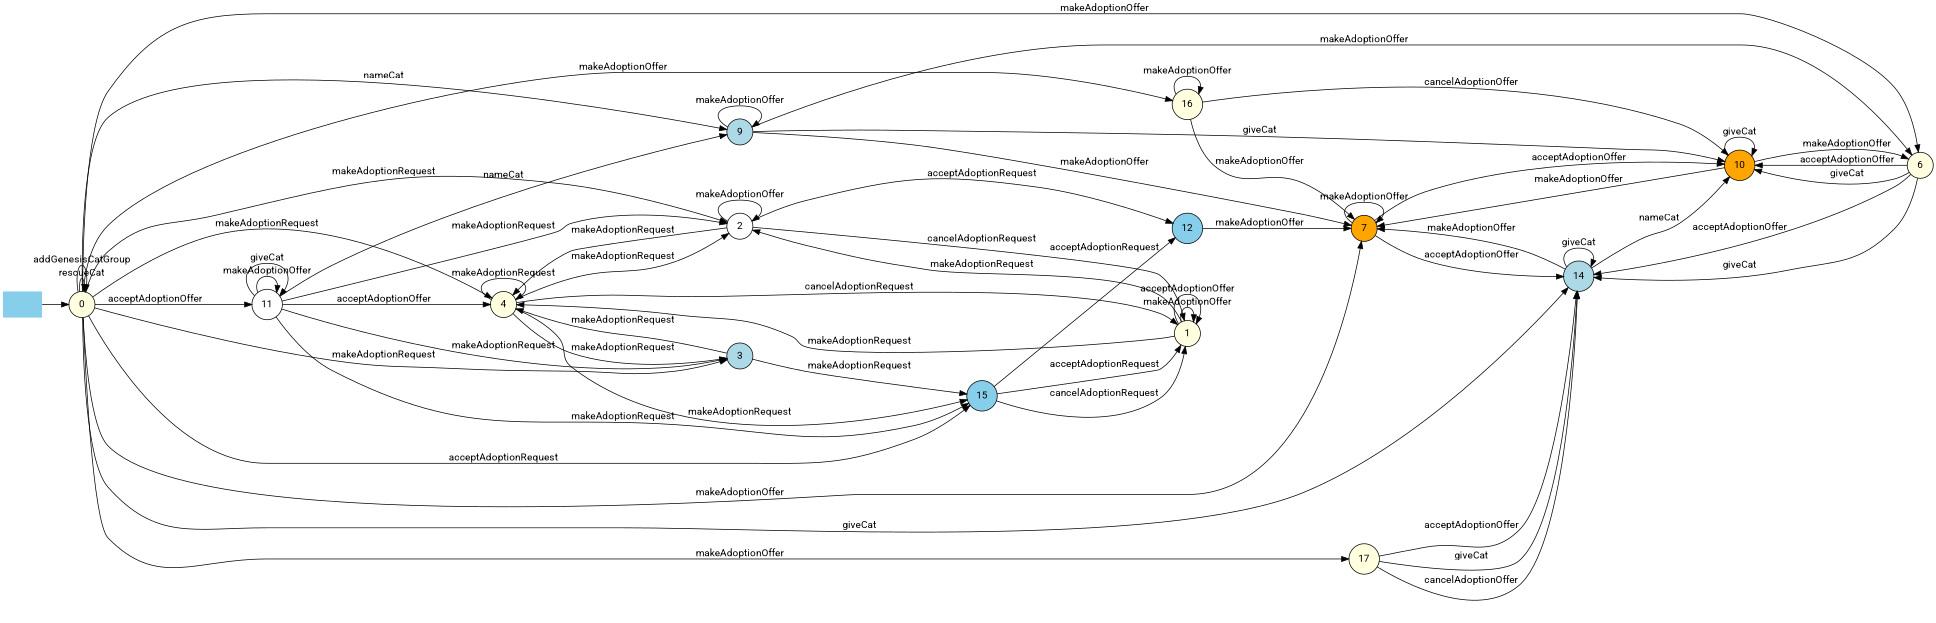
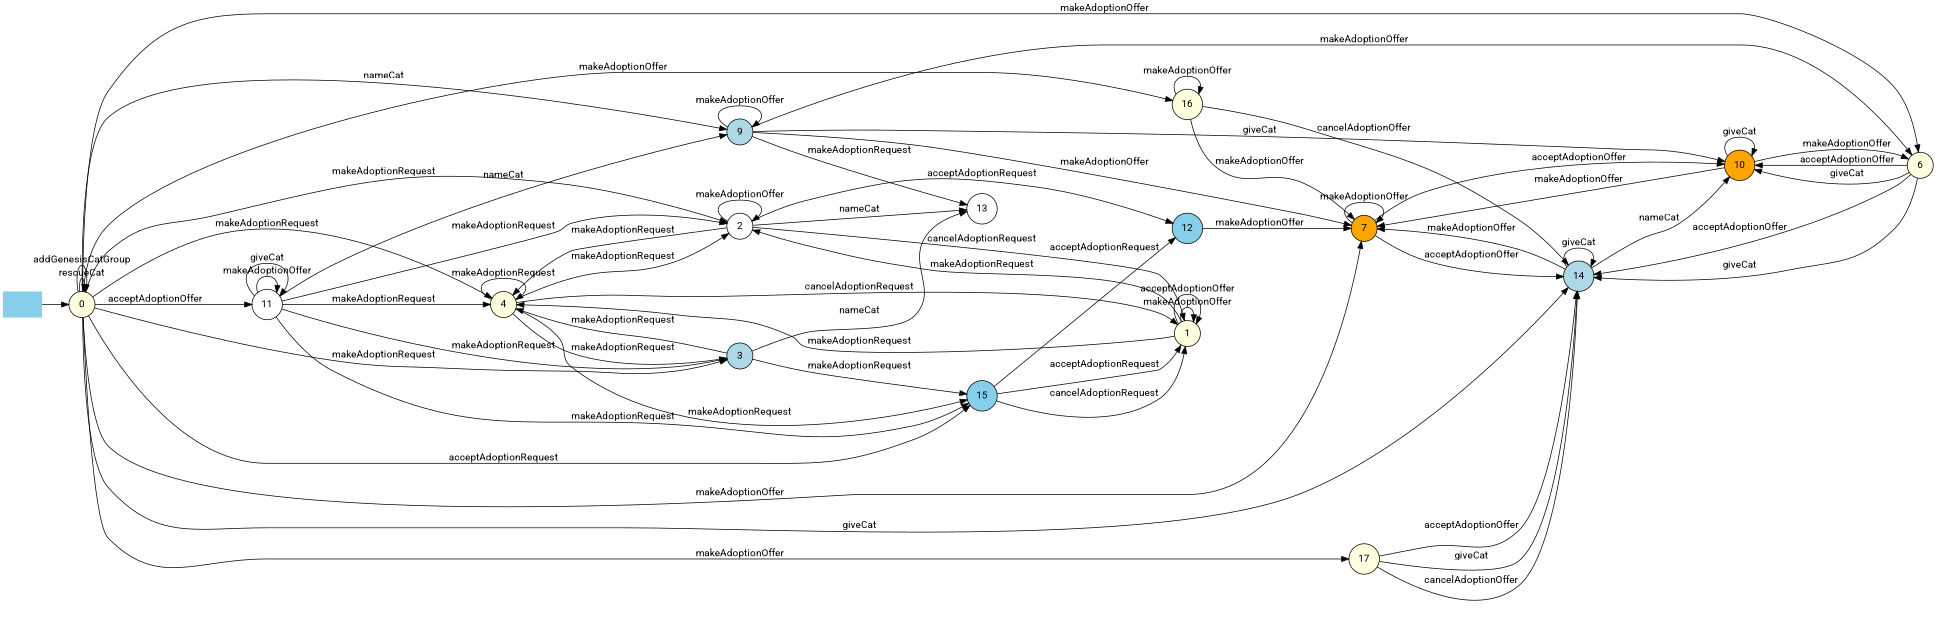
(1468, 88) -> (1395, 157)
none -> (982, 209)
(384, 299) -> (384, 299)
